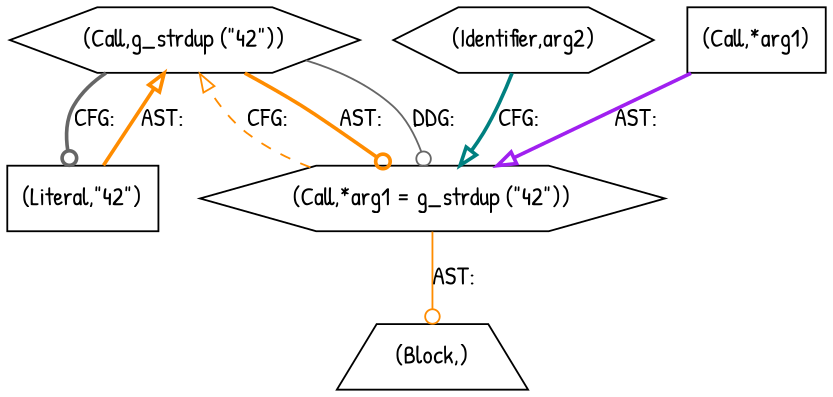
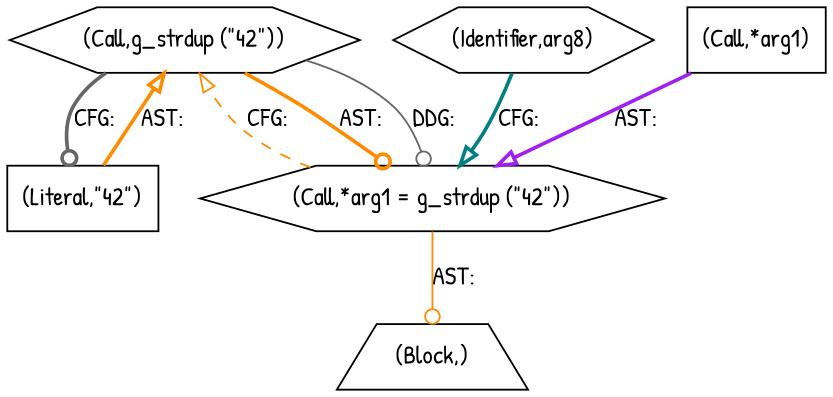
(523, 40) -> (523, 40)
